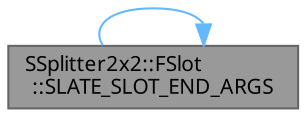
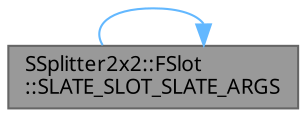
(153, 77) -> (153, 77)
